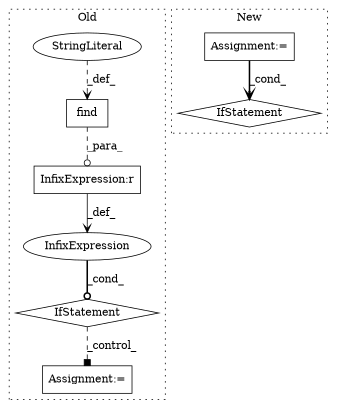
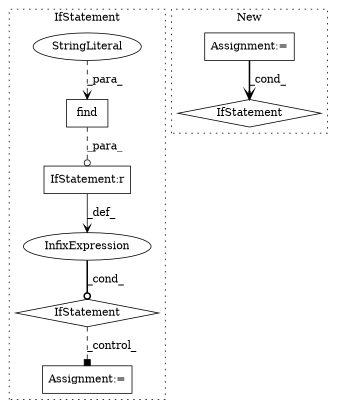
(87, 18) -> (87, 18)
(101, 80) -> (105, 80)
(87, 180) -> (87, 180)
